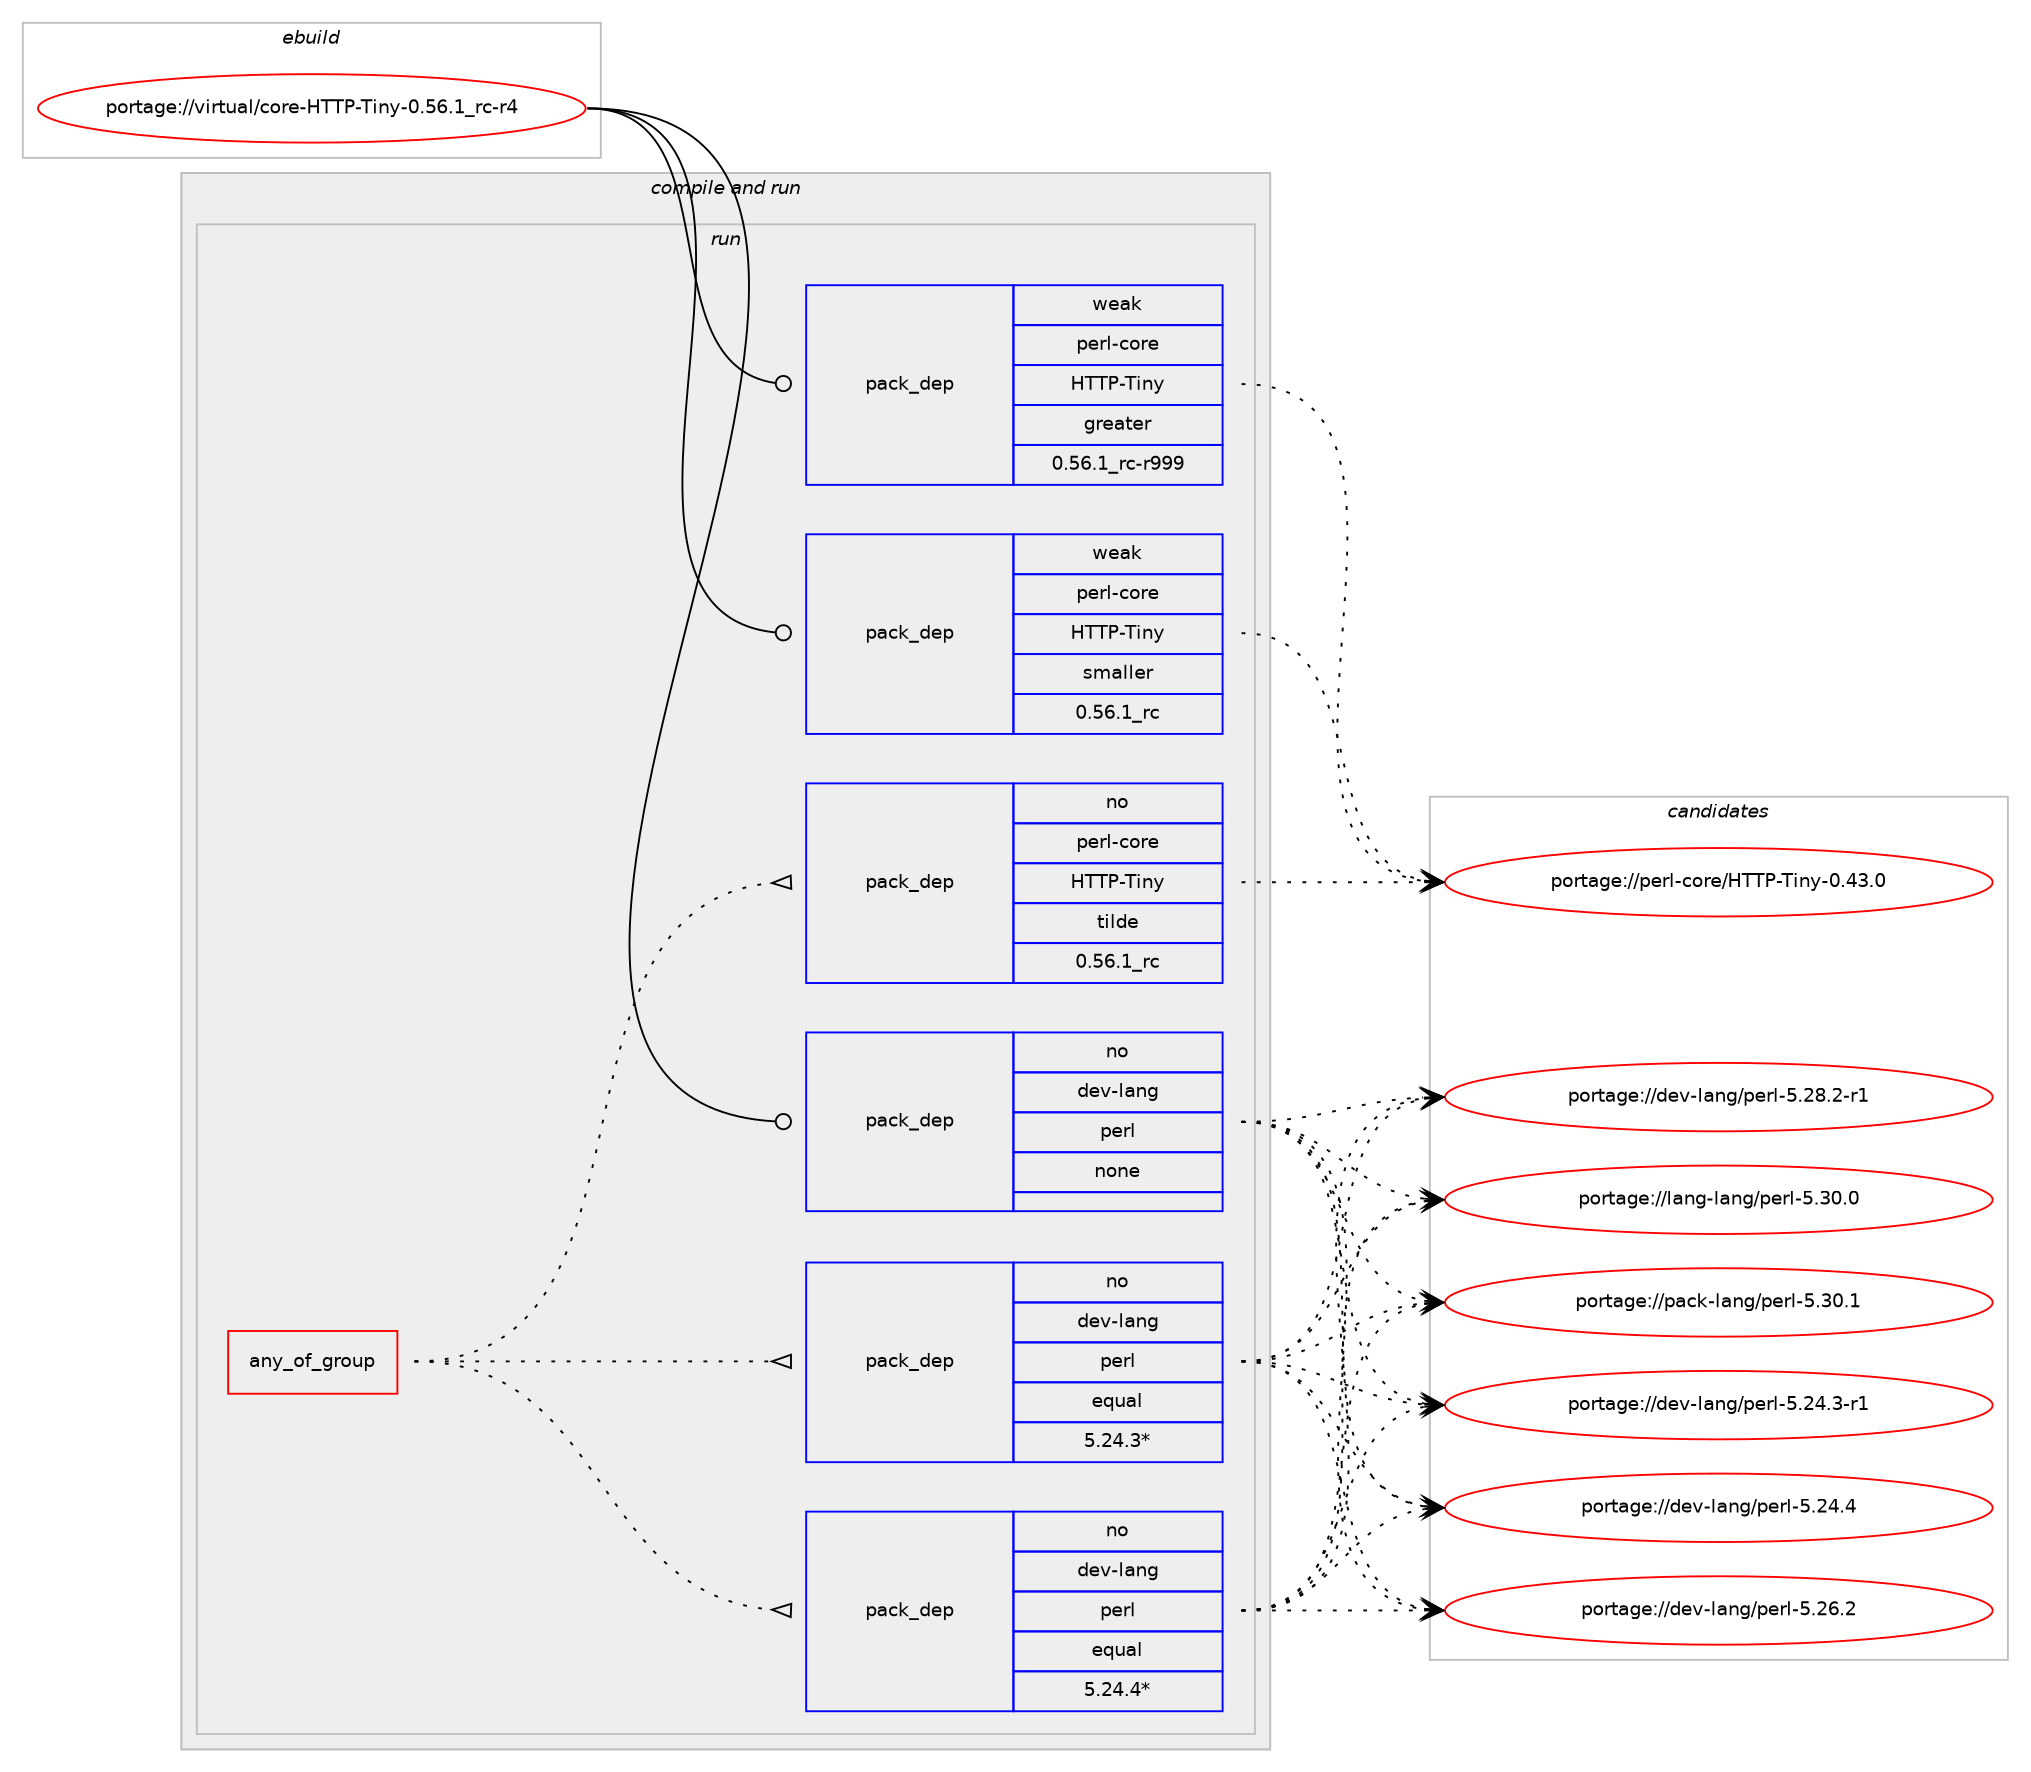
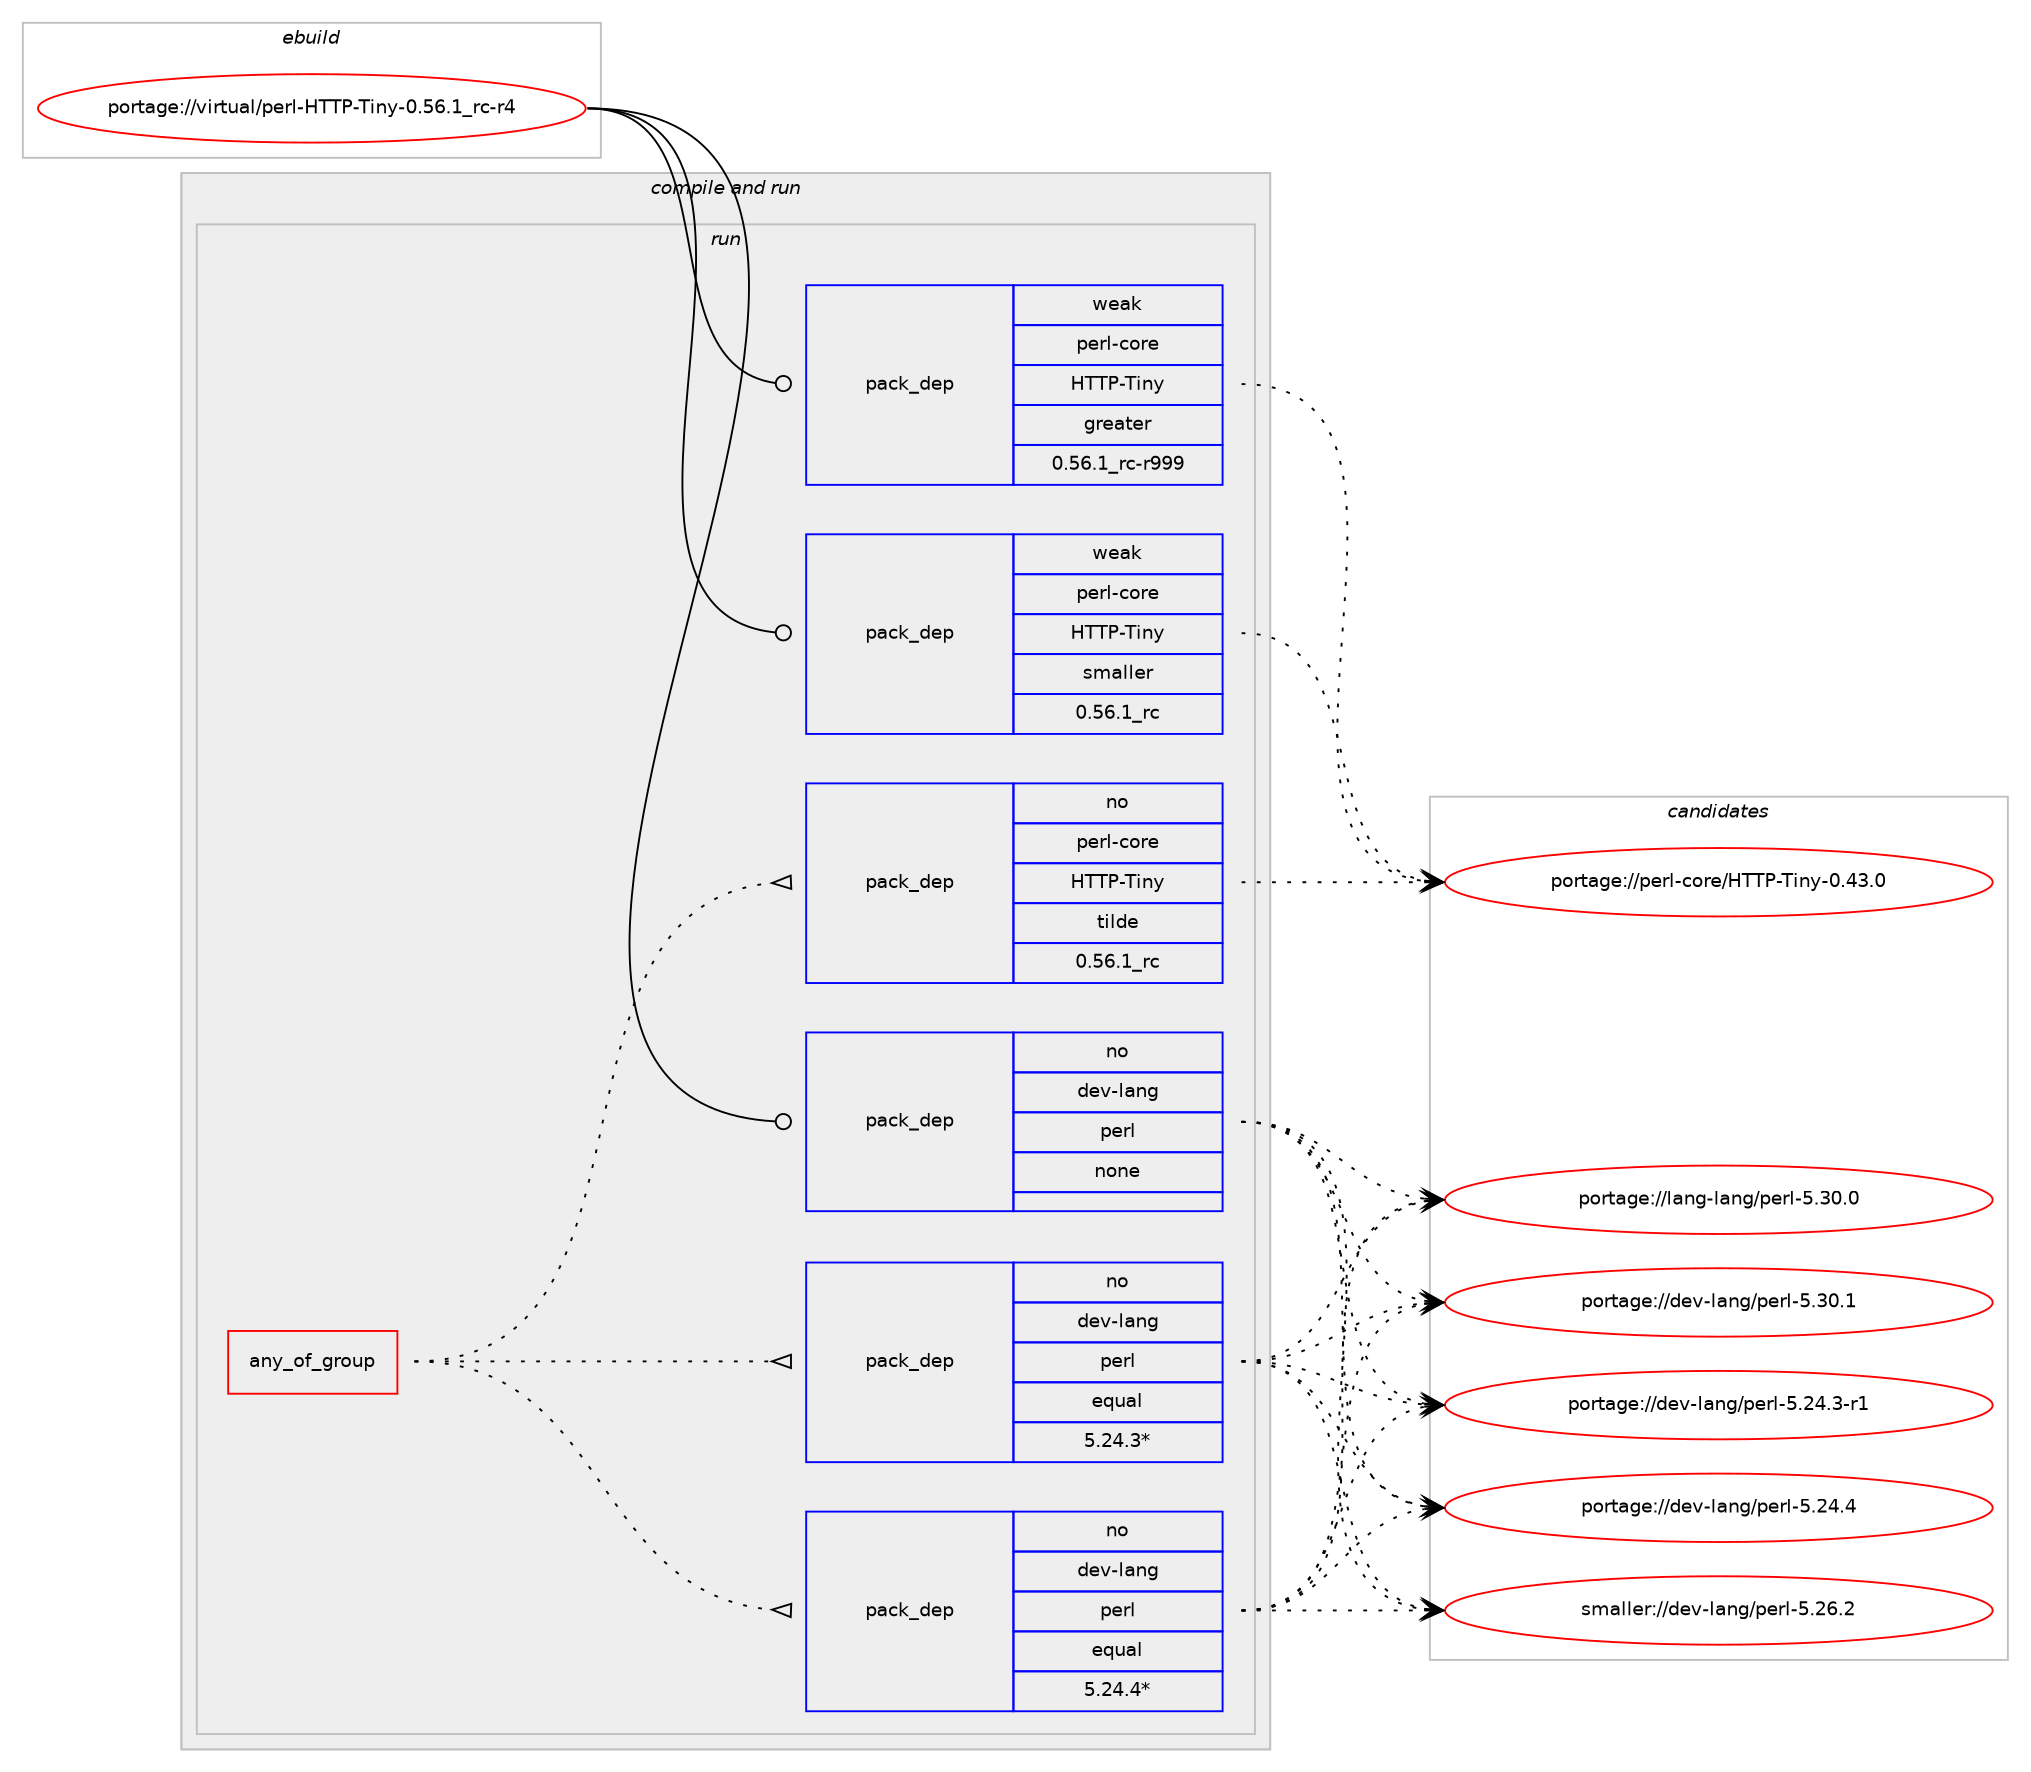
(312, 108) -> (312, 108)
(1719, 1097) -> none
(1719, 1302) -> (1719, 1302)
(1719, 1610) -> (1719, 1610)
